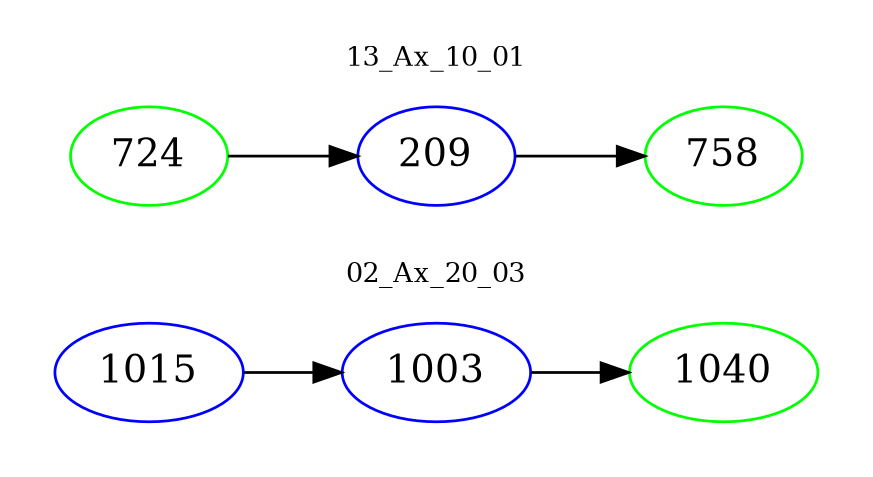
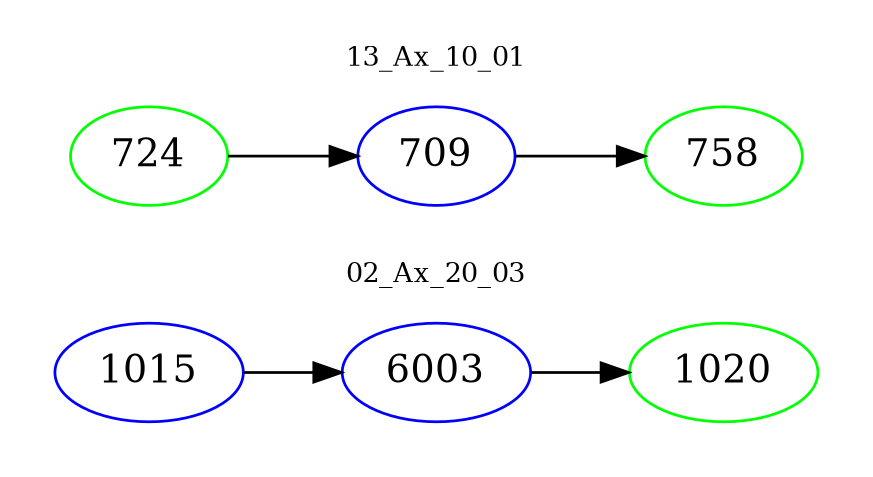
(436, 156) -> (436, 156)
(436, 372) -> (436, 372)
(724, 372) -> (724, 372)
